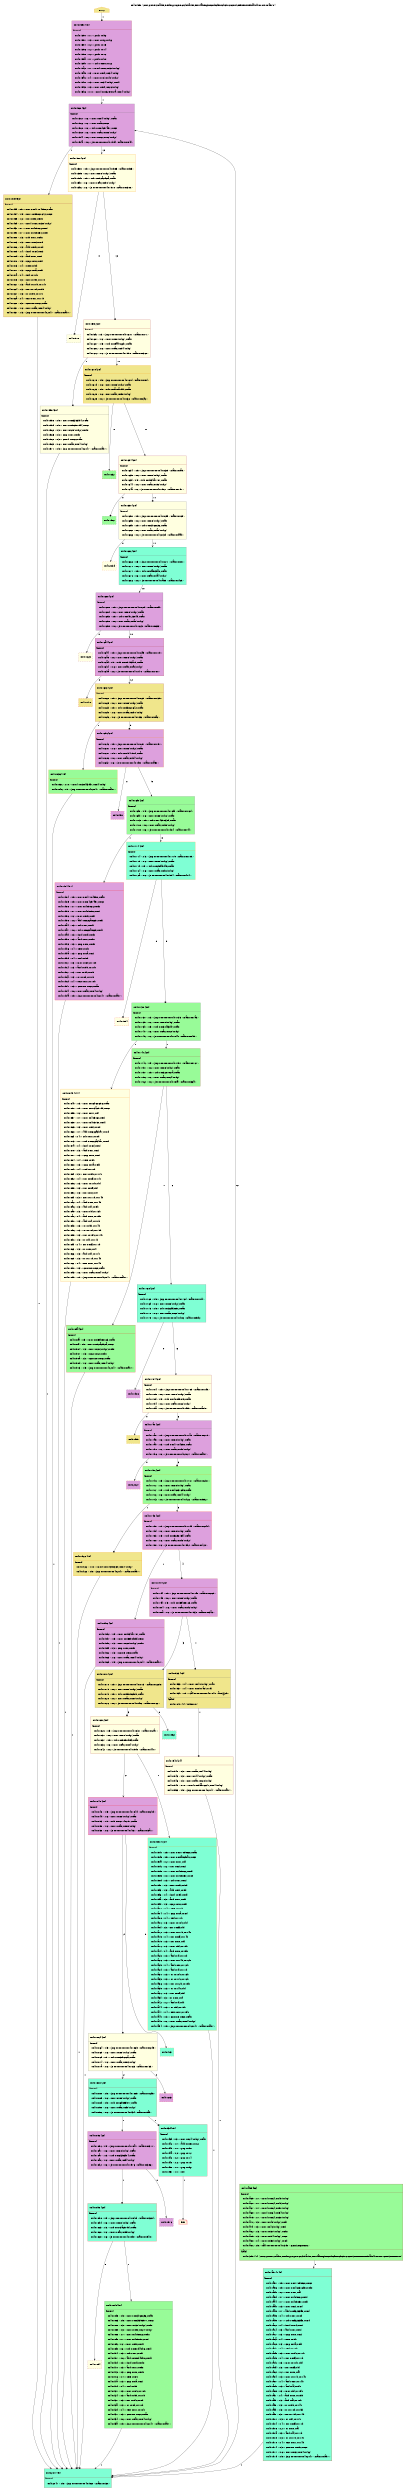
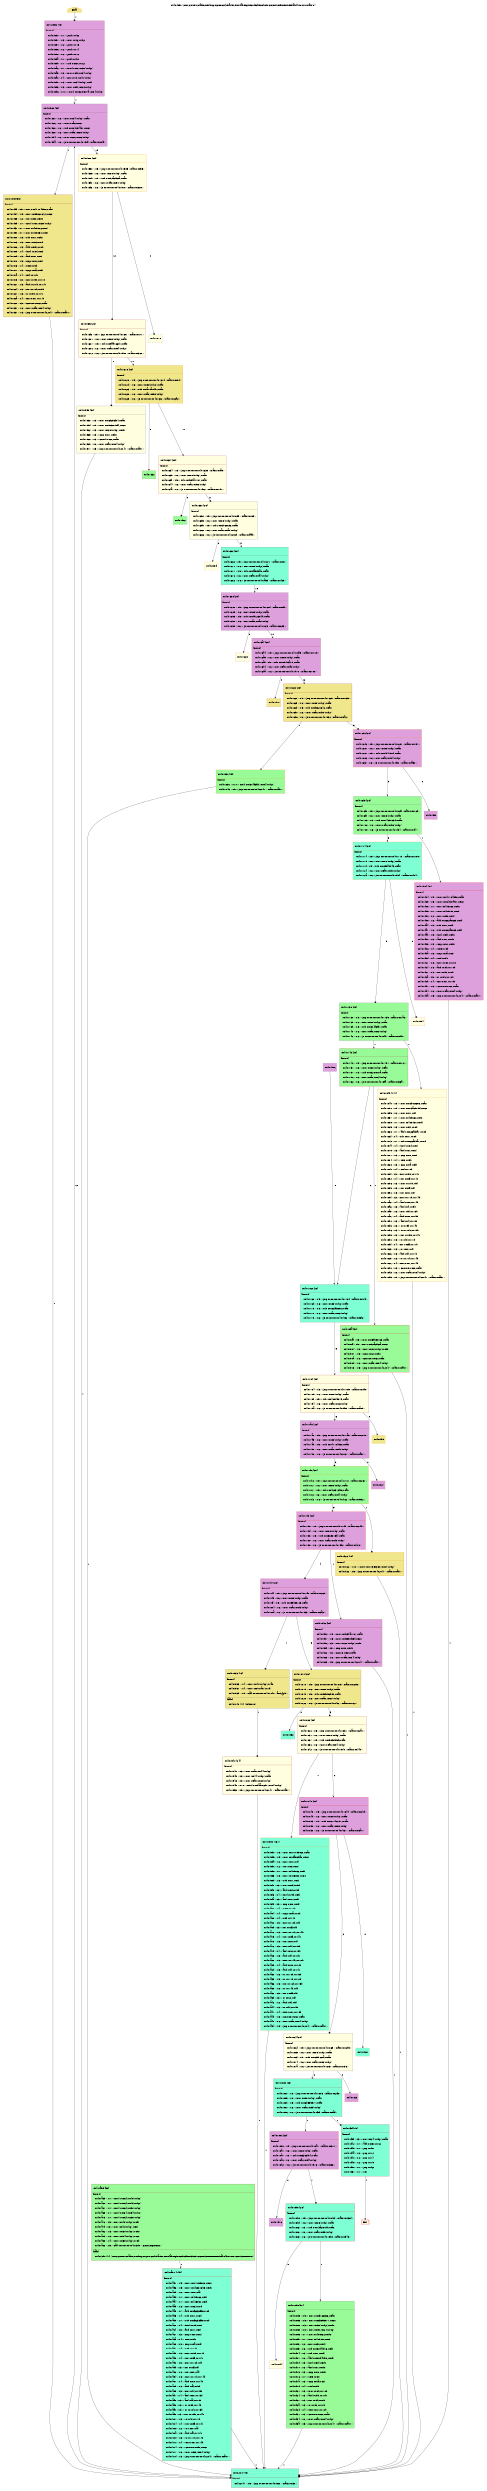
(102, 10) -> (74, 10)
(150, 1355) -> (332, 1177)
